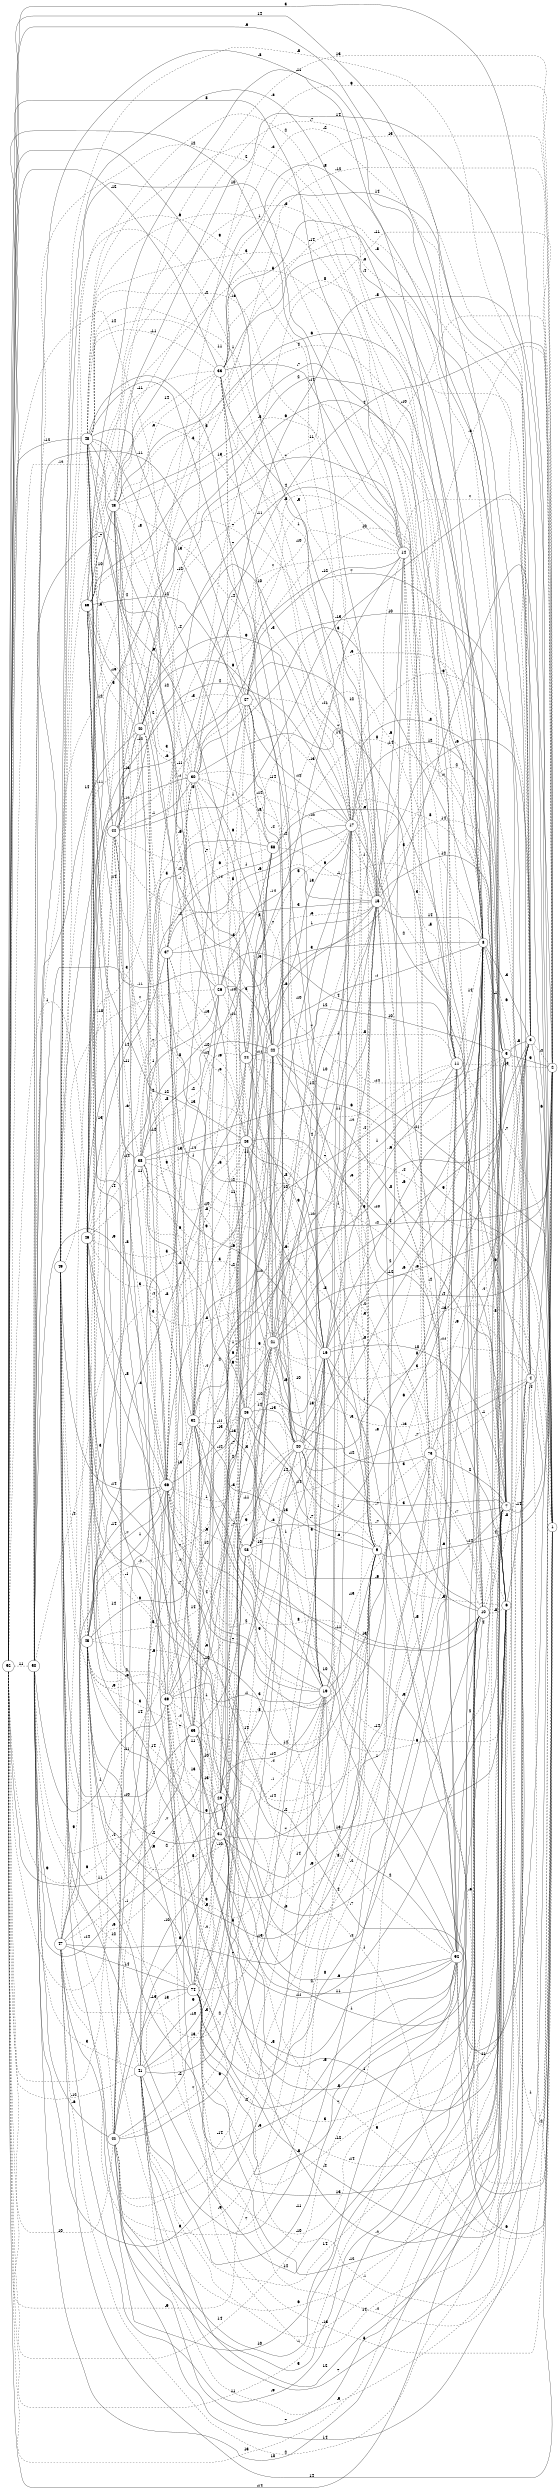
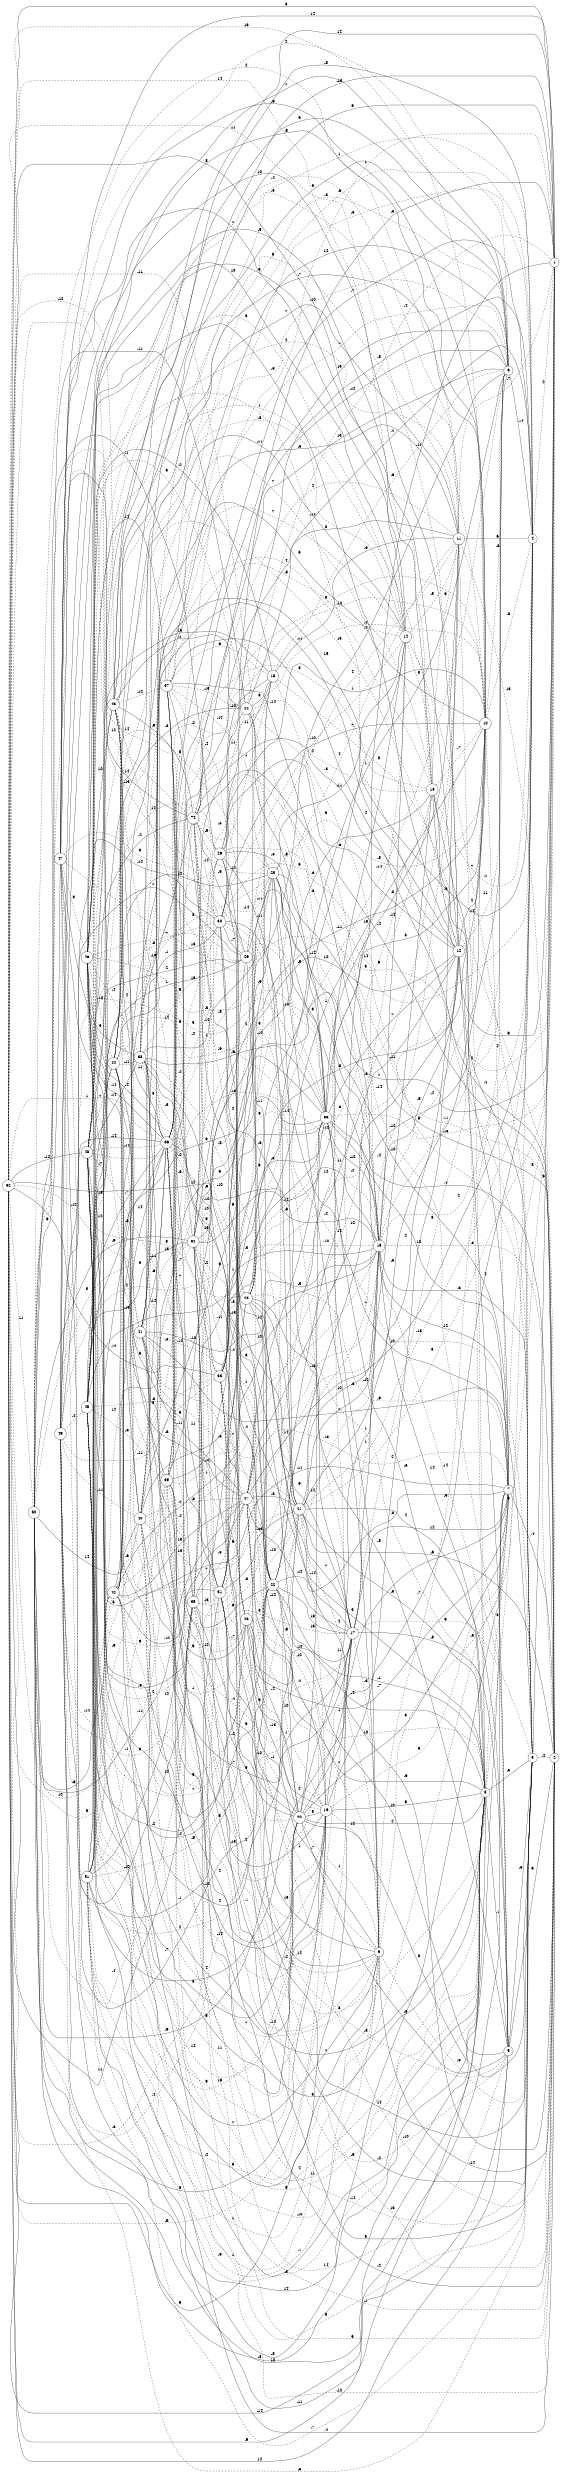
none -> (401, 427)
(182, 530) -> (130, 1841)
(100, 605) -> (100, 1097)
(87, 606) -> (87, 1877)
(427, 754) -> none
(181, 767) -> (139, 1356)
(273, 848) -> (273, 676)
(329, 994) -> (327, 722)
(266, 1021) -> (274, 1497)
(74, 1082) -> (82, 947)
none -> (169, 1120)
(377, 1141) -> (392, 1592)
(164, 1153) -> (148, 1621)
(22, 1210) -> (61, 1098)
none -> (270, 1278)
(325, 1353) -> (326, 1118)
(345, 1371) -> (260, 1534)
(127, 1374) -> (127, 1085)
(430, 1454) -> (432, 790)
(377, 1504) -> (392, 1261)
(140, 1534) -> (140, 1263)
(207, 1549) -> (180, 1590)
(381, 1579) -> (367, 1397)
(352, 1594) -> (353, 1824)
(255, 1720) -> (205, 870)
none -> (351, 1728)
(74, 1812) -> none
(457, 1957) -> (459, 951)
(531, 2093) -> (533, 1165)
(535, 2225) -> (534, 1148)
(312, 2302) -> (115, 558)
(325, 2438) -> (326, 654)
